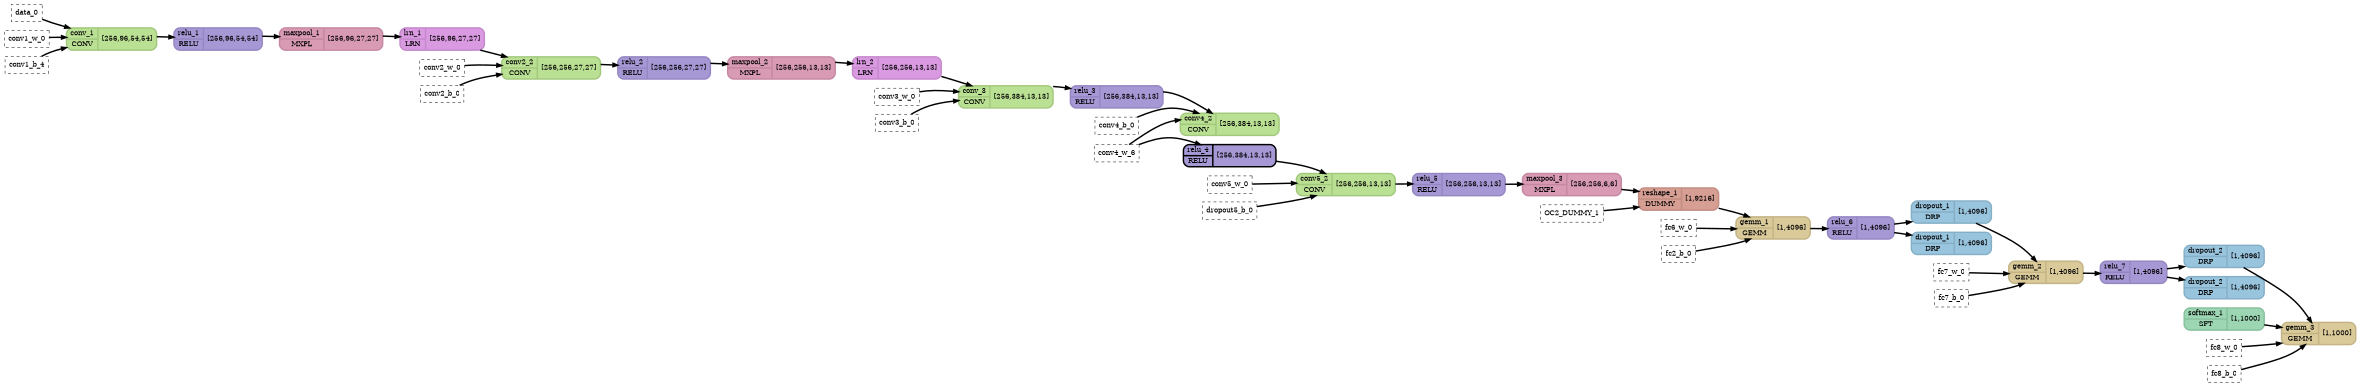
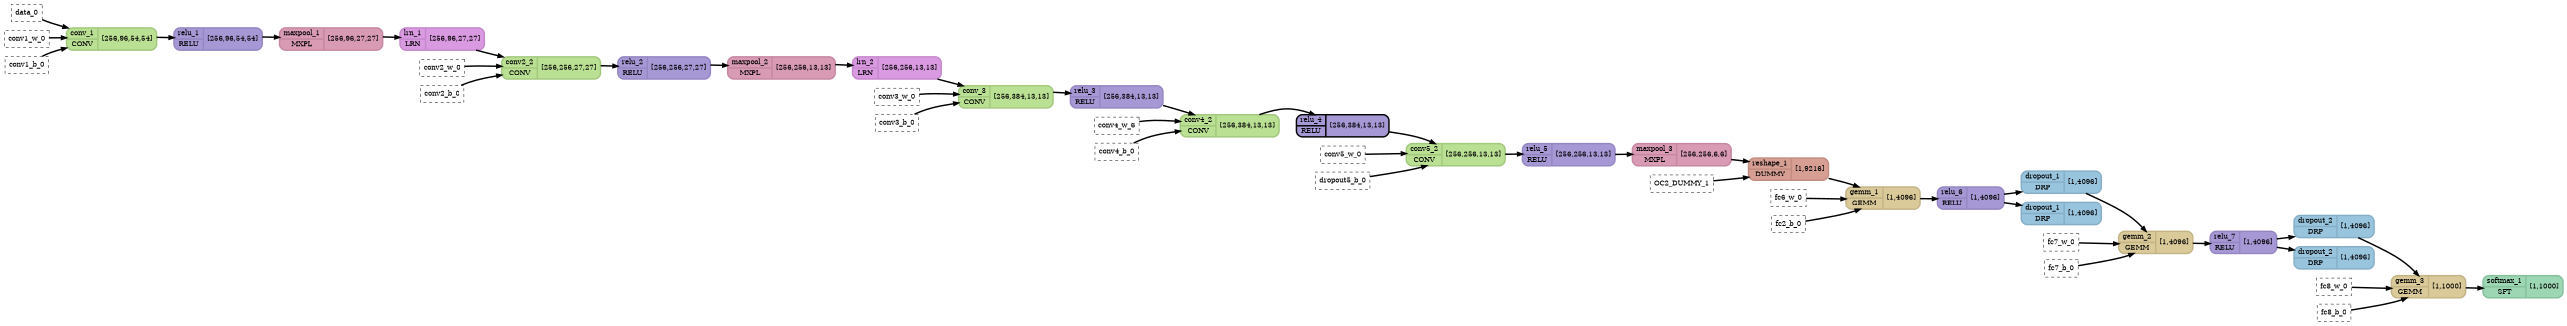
(27, 65) -> (27, 65)
(1167, 138) -> (1284, 109)
(2270, 326) -> (2472, 288)
